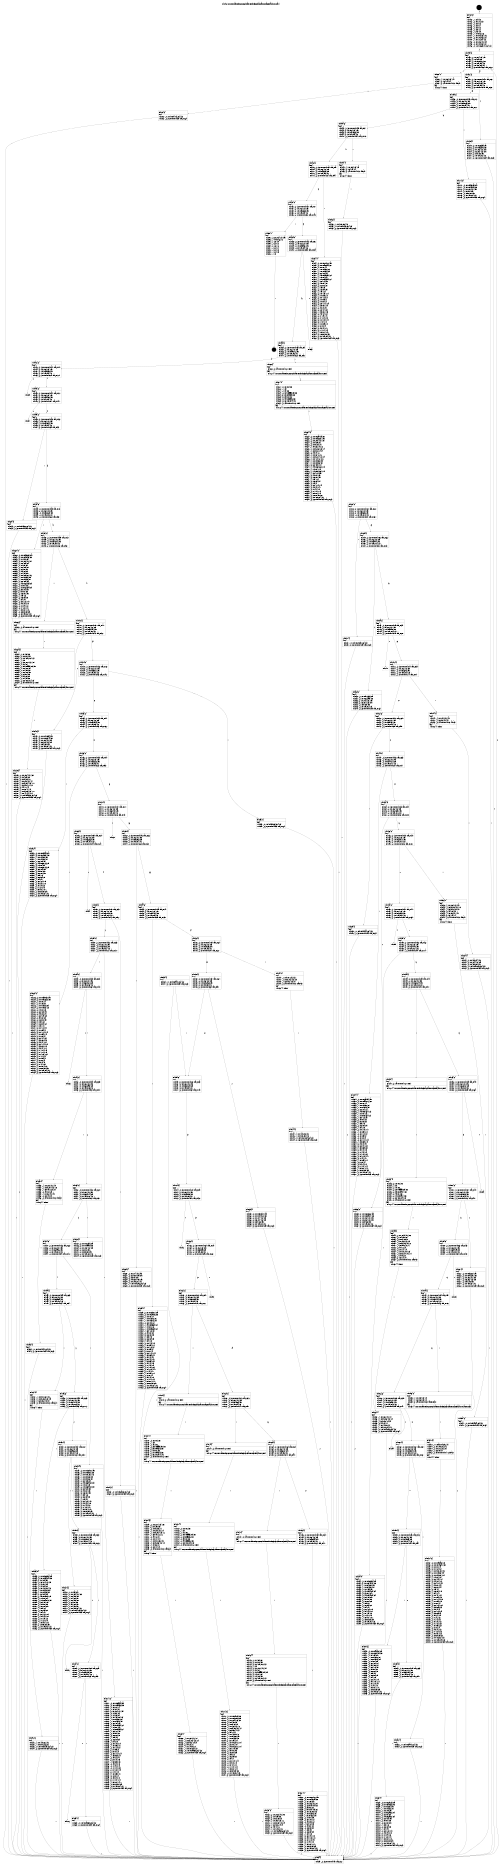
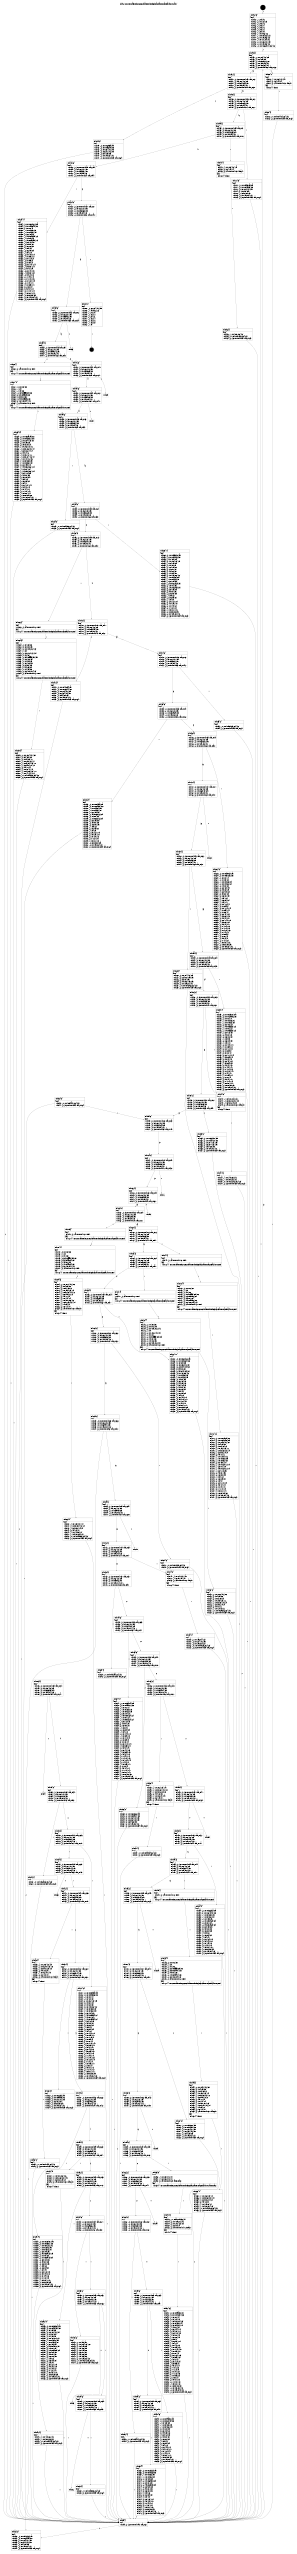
(346, 1282) -> (80, 2532)
none -> (102, 1316)
